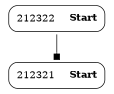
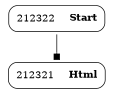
(83, 75) -> (83, 75)
